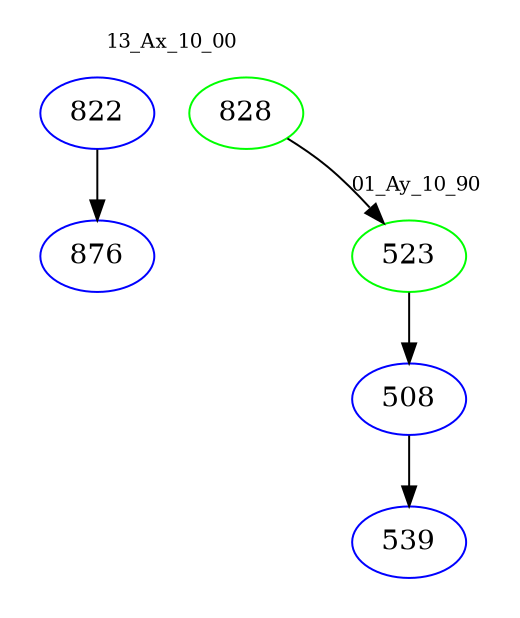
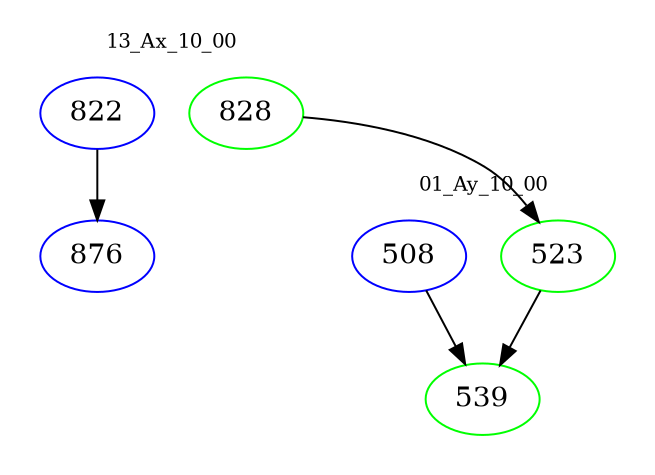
(416, 186) -> (484, 186)
(409, 318) -> (525, 319)
(409, 542) -> (483, 399)
